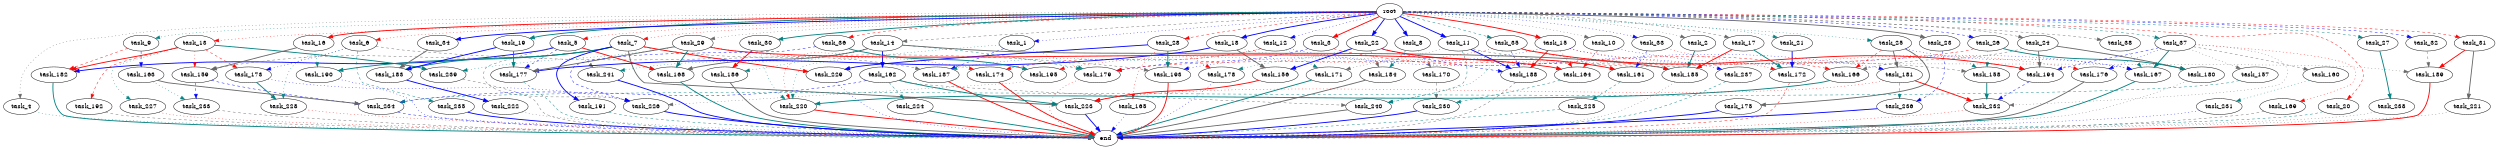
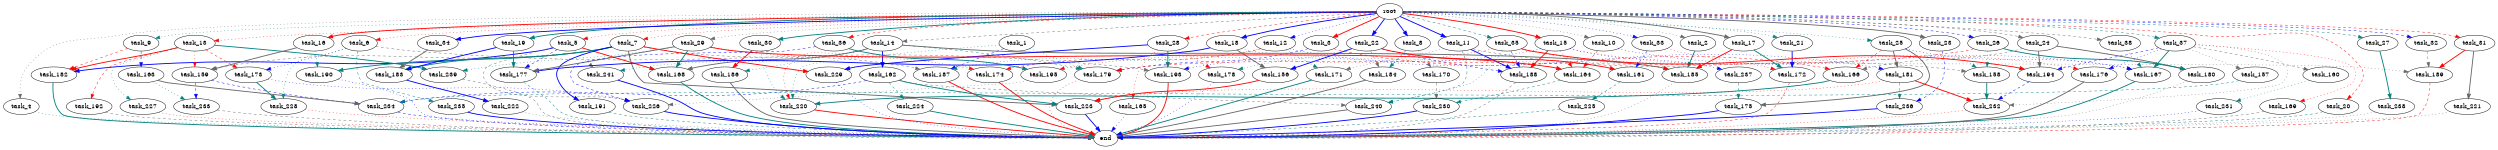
(1564, 17) -> (1564, 17)
(1208, 27) -> none
(2021, 131) -> (2021, 131)
(1428, 132) -> (1738, 88)
